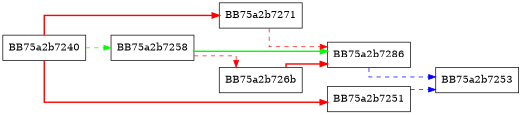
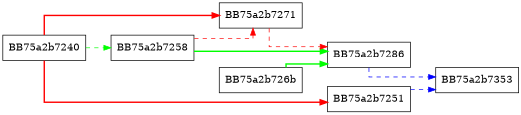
(217, 56) -> (225, 39)
(301, 64) -> (301, 64)
(477, 80) -> (477, 80)
